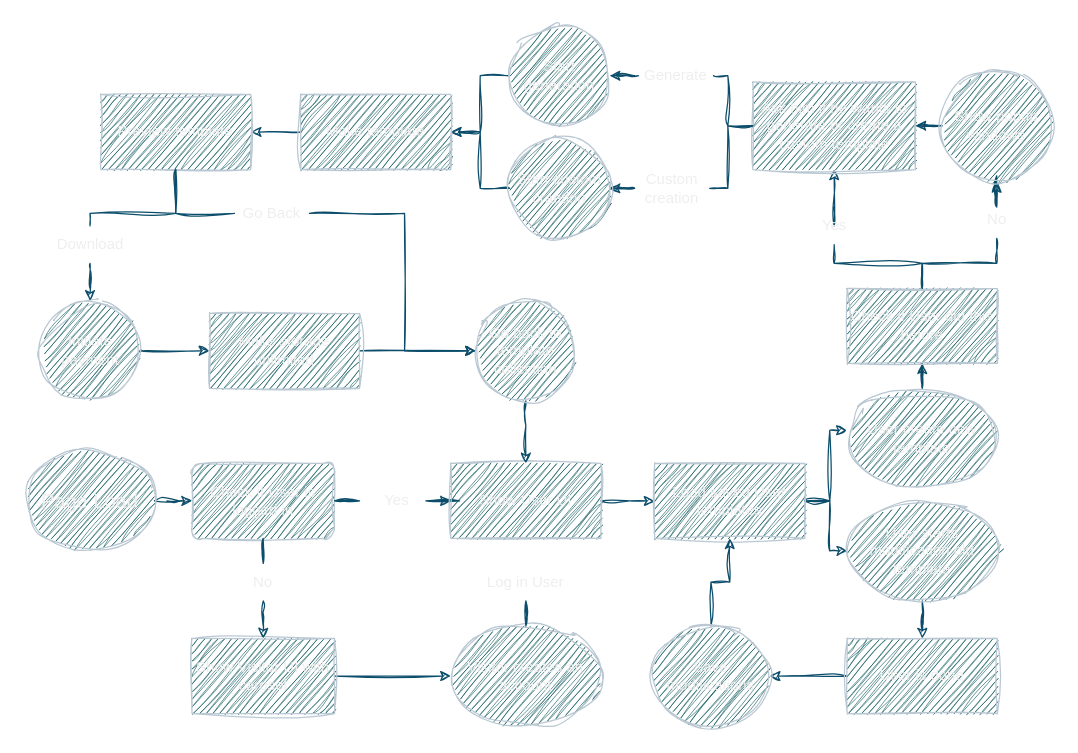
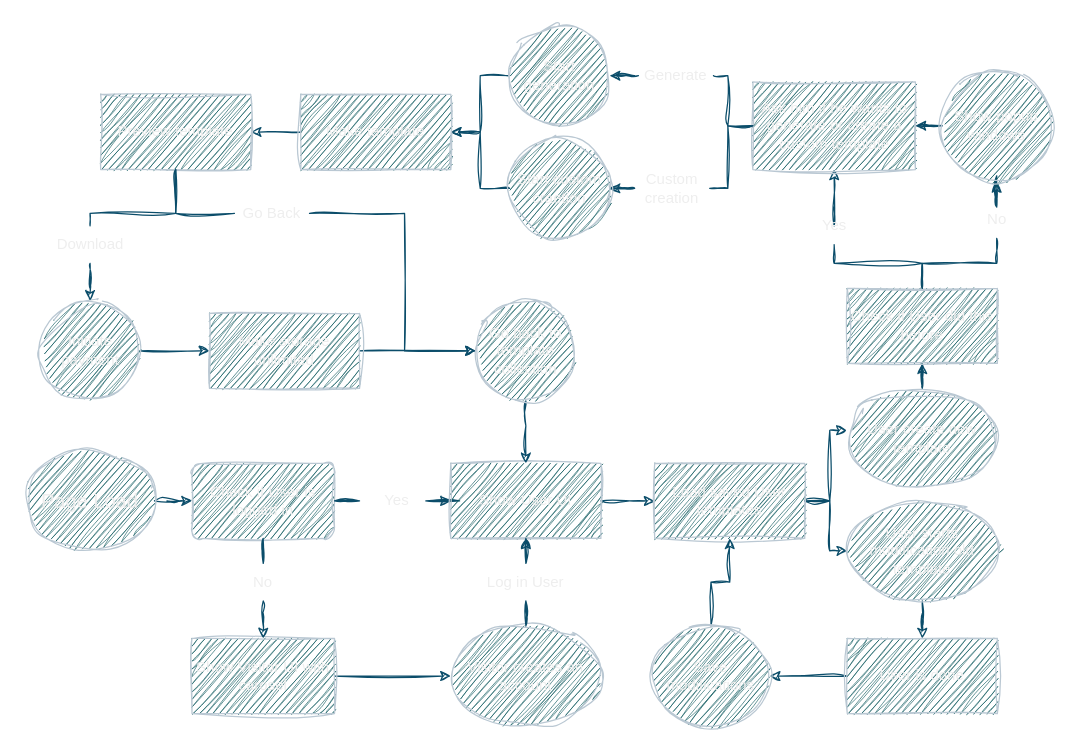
none -> (526, 546)
